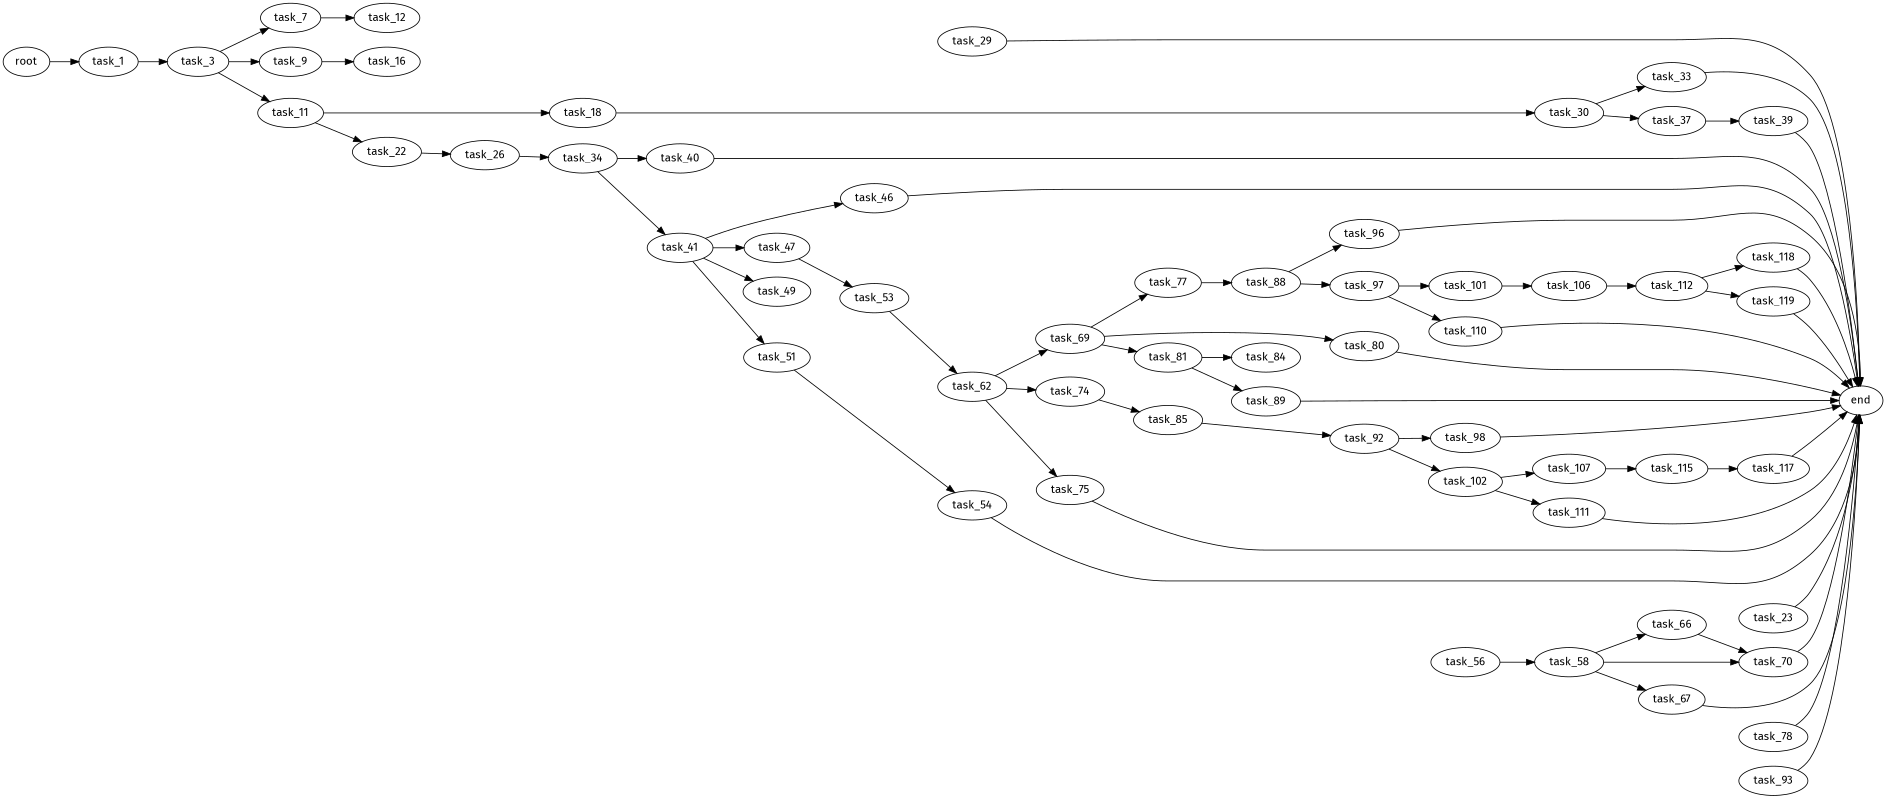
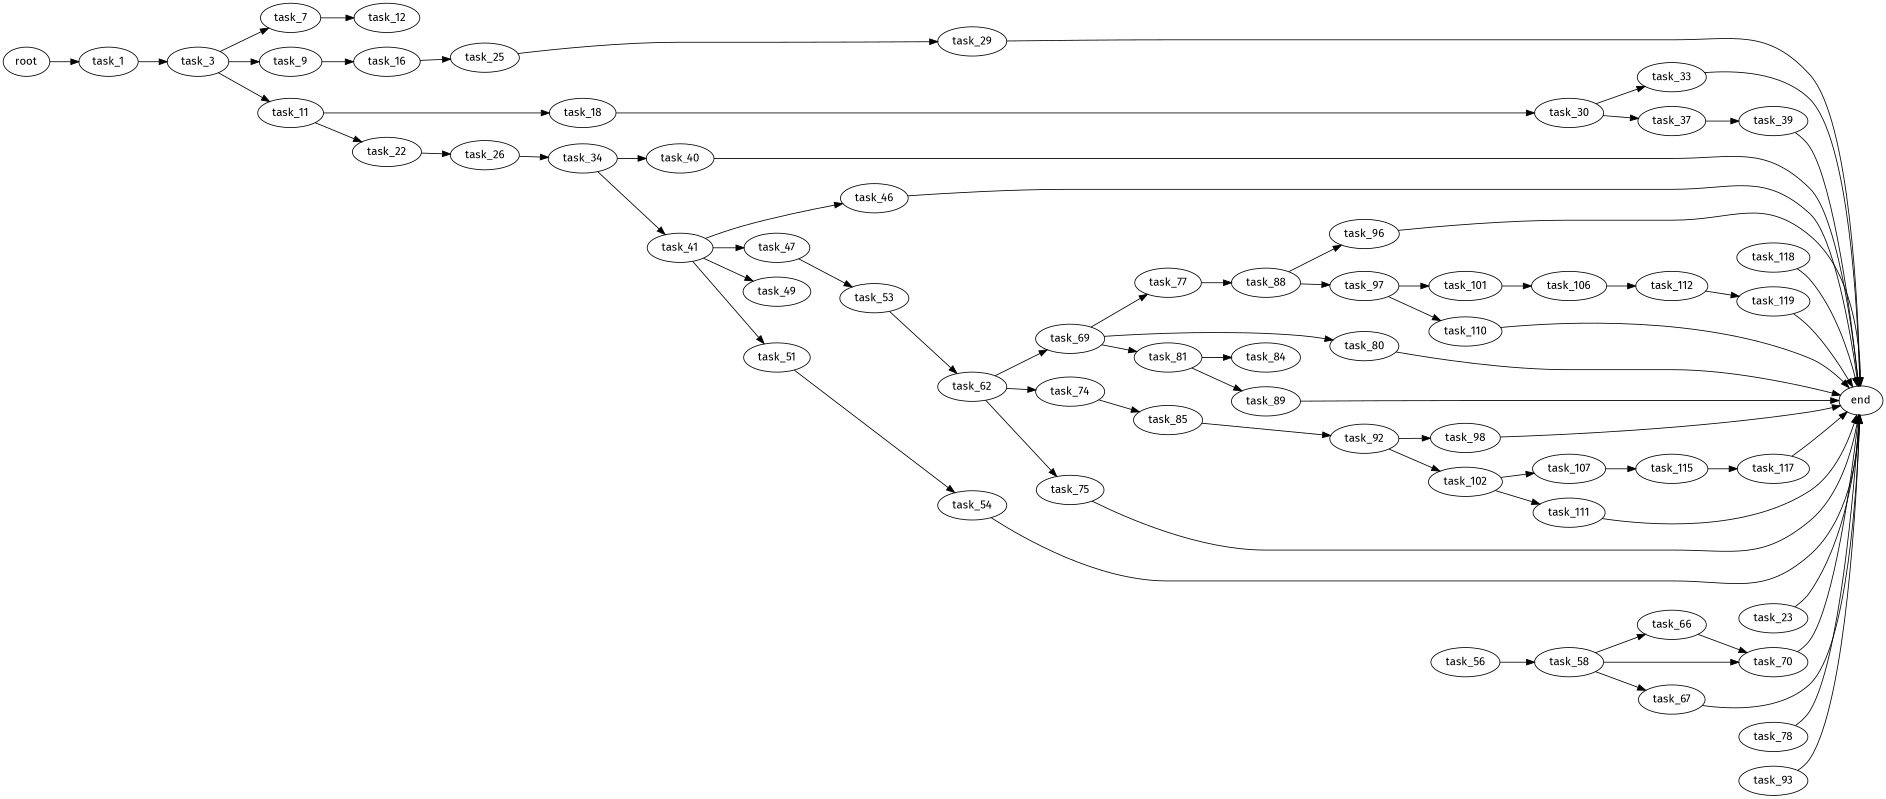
none -> (485, 58)
(1718, 273) -> none
